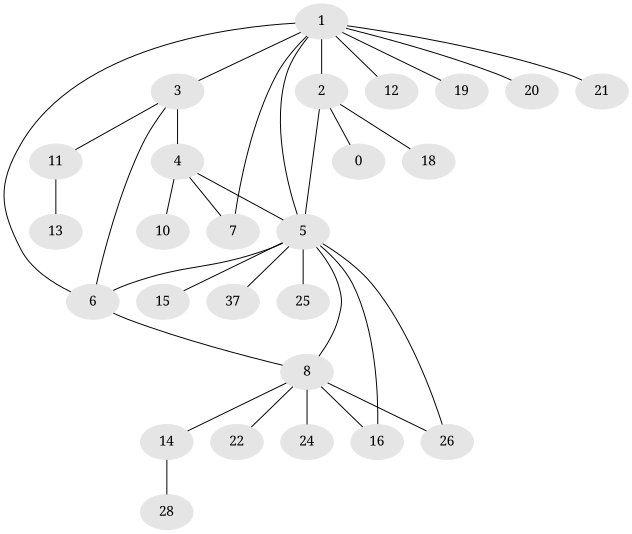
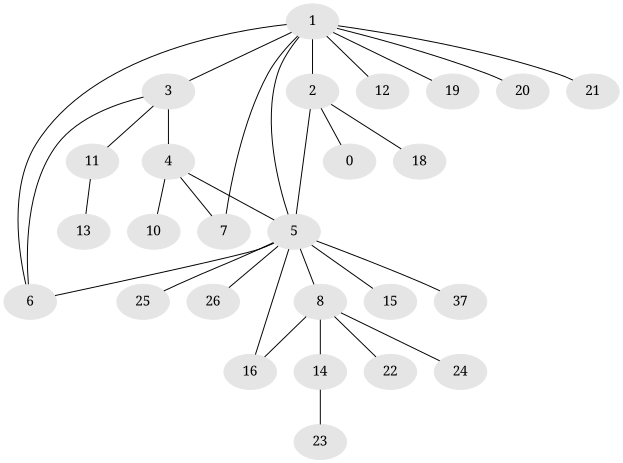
(197, 342) -> none
(370, 403) -> none
(167, 512) -> (320, 442)
